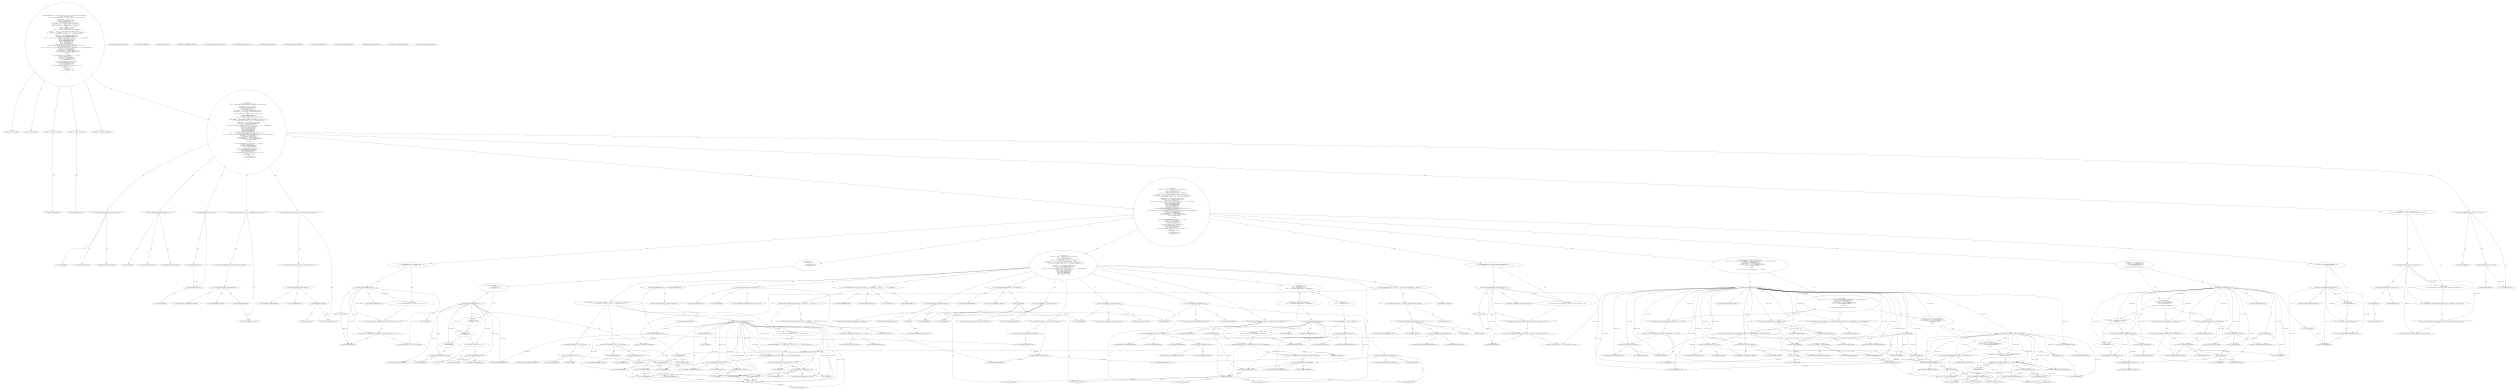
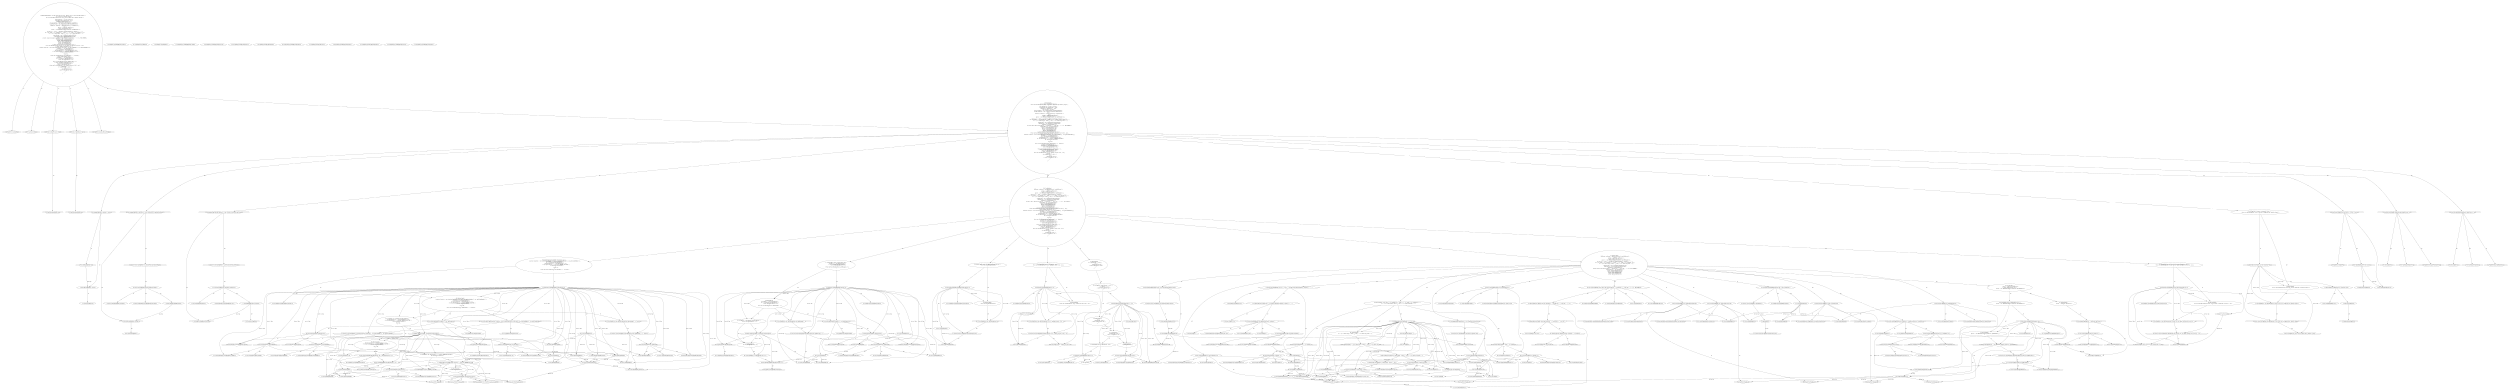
none -> (131, 334)
